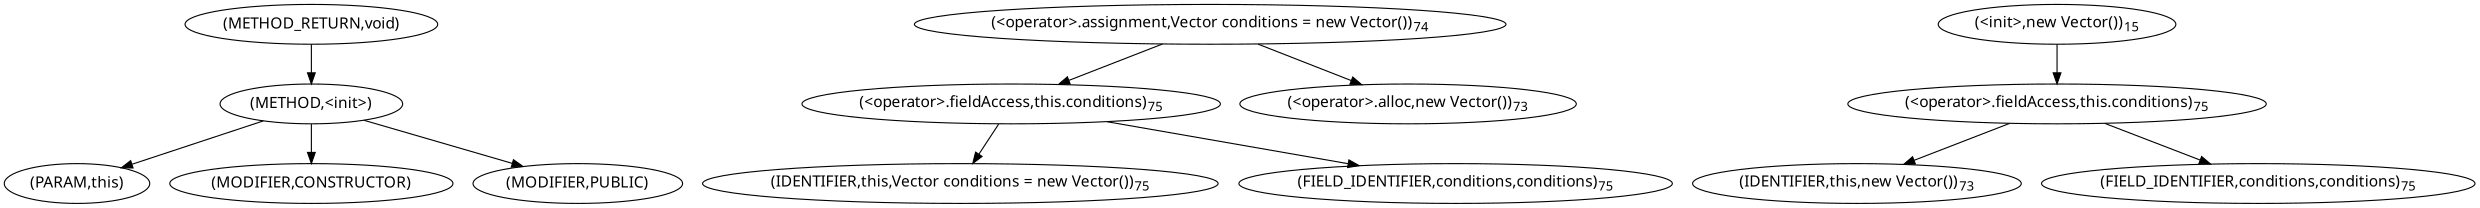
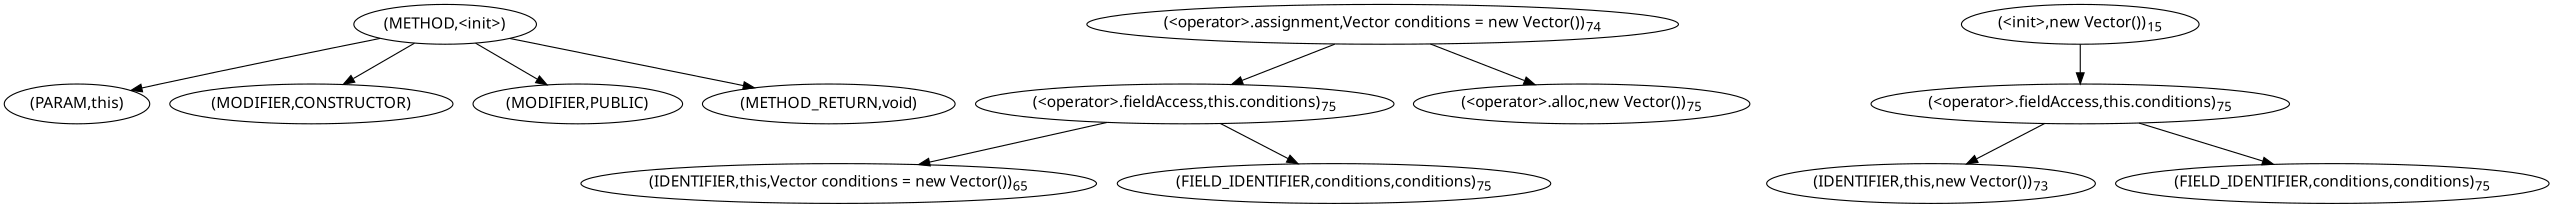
(311, 59) -> (627, 62)
(1521, 102) -> (1694, 102)
(1142, 182) -> (1021, 182)
